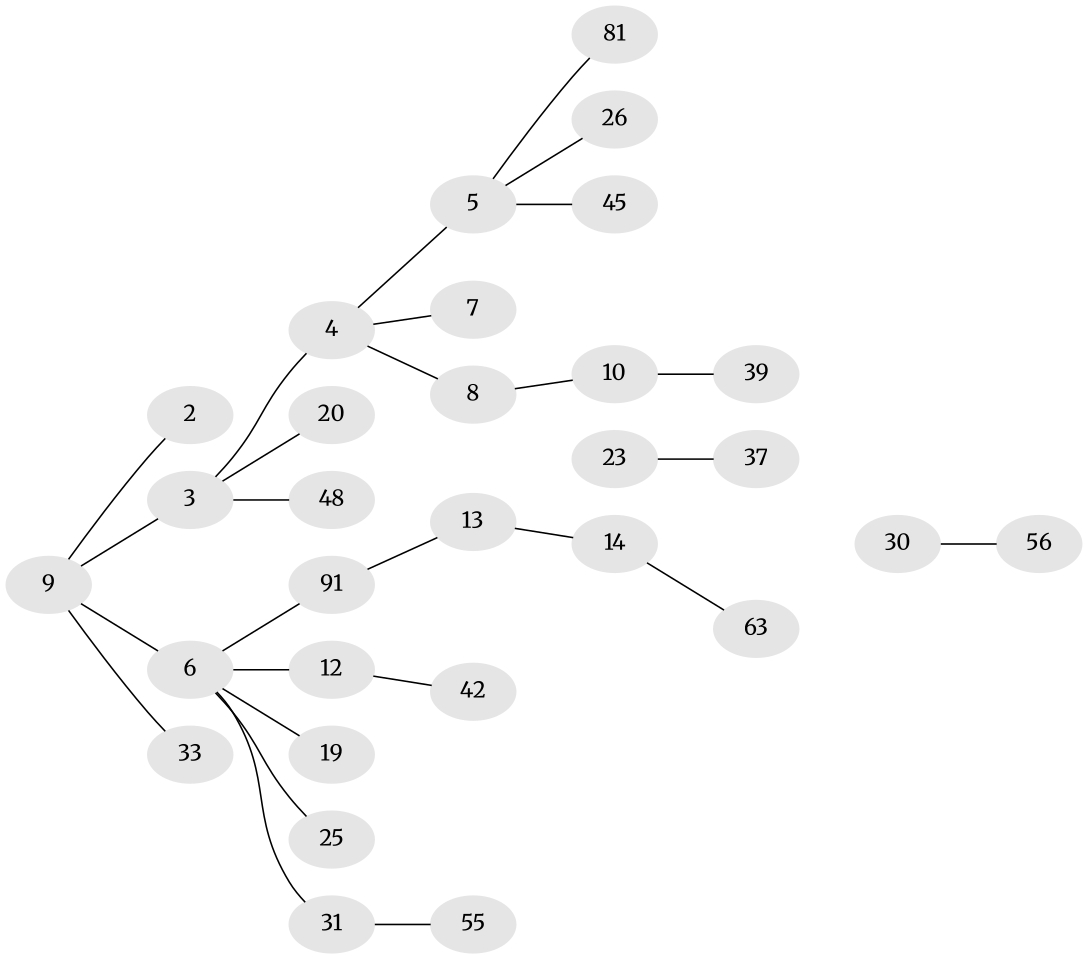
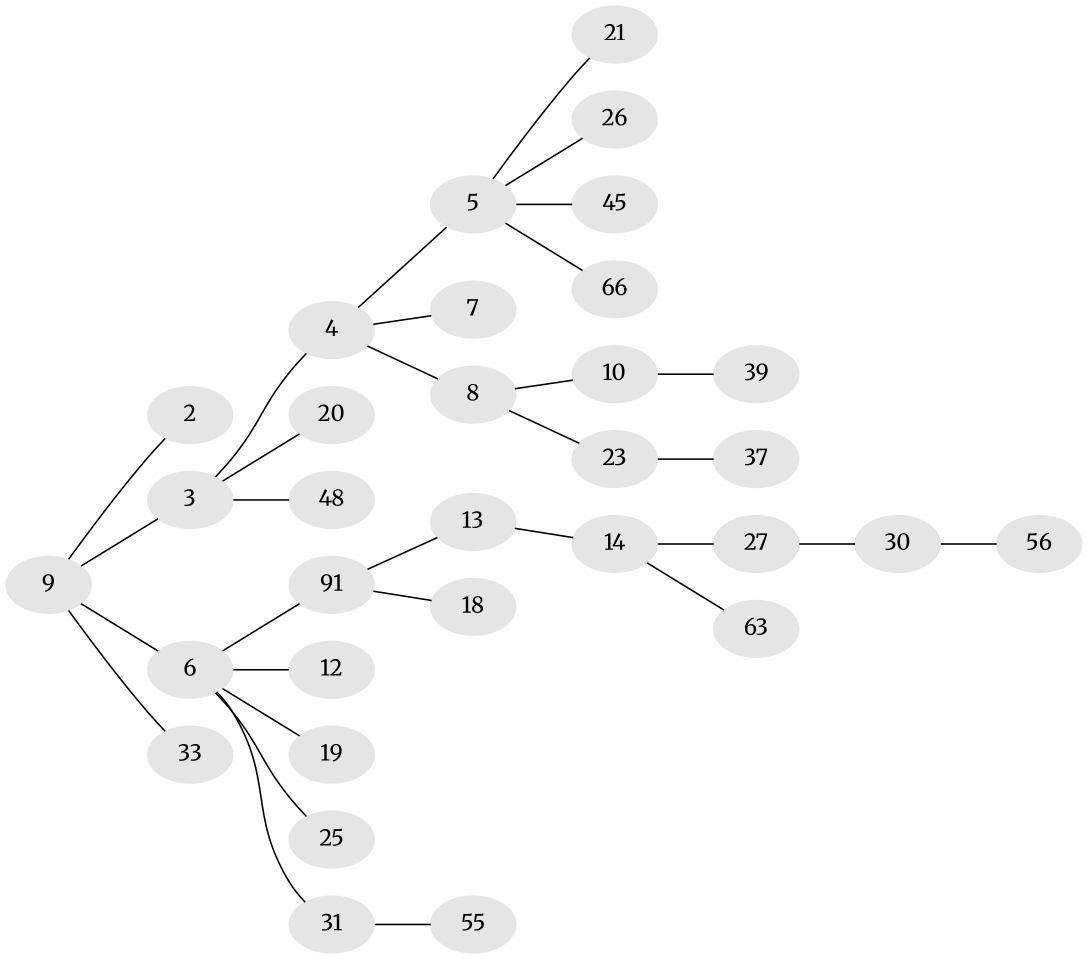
(615, 35) -> (615, 35)
none -> (615, 289)
none -> (544, 427)
none -> (756, 544)
none -> (473, 607)
(473, 692) -> none
